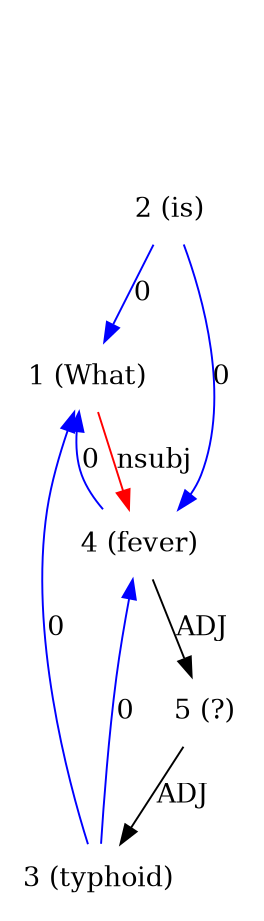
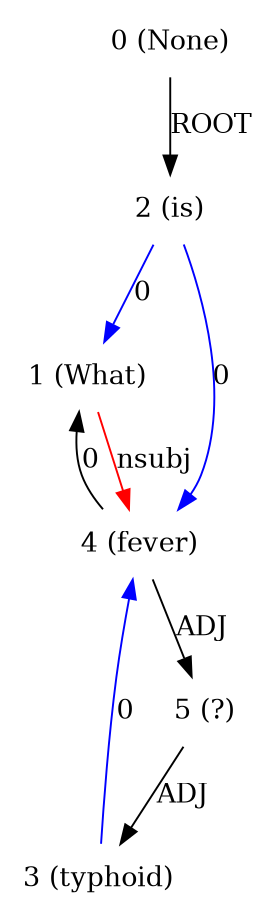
none -> (170, 42)
(81, 473) -> (81, 473)
(45, 638) -> none
